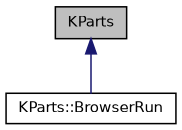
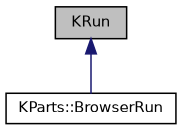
(91, 23) -> (91, 23)
